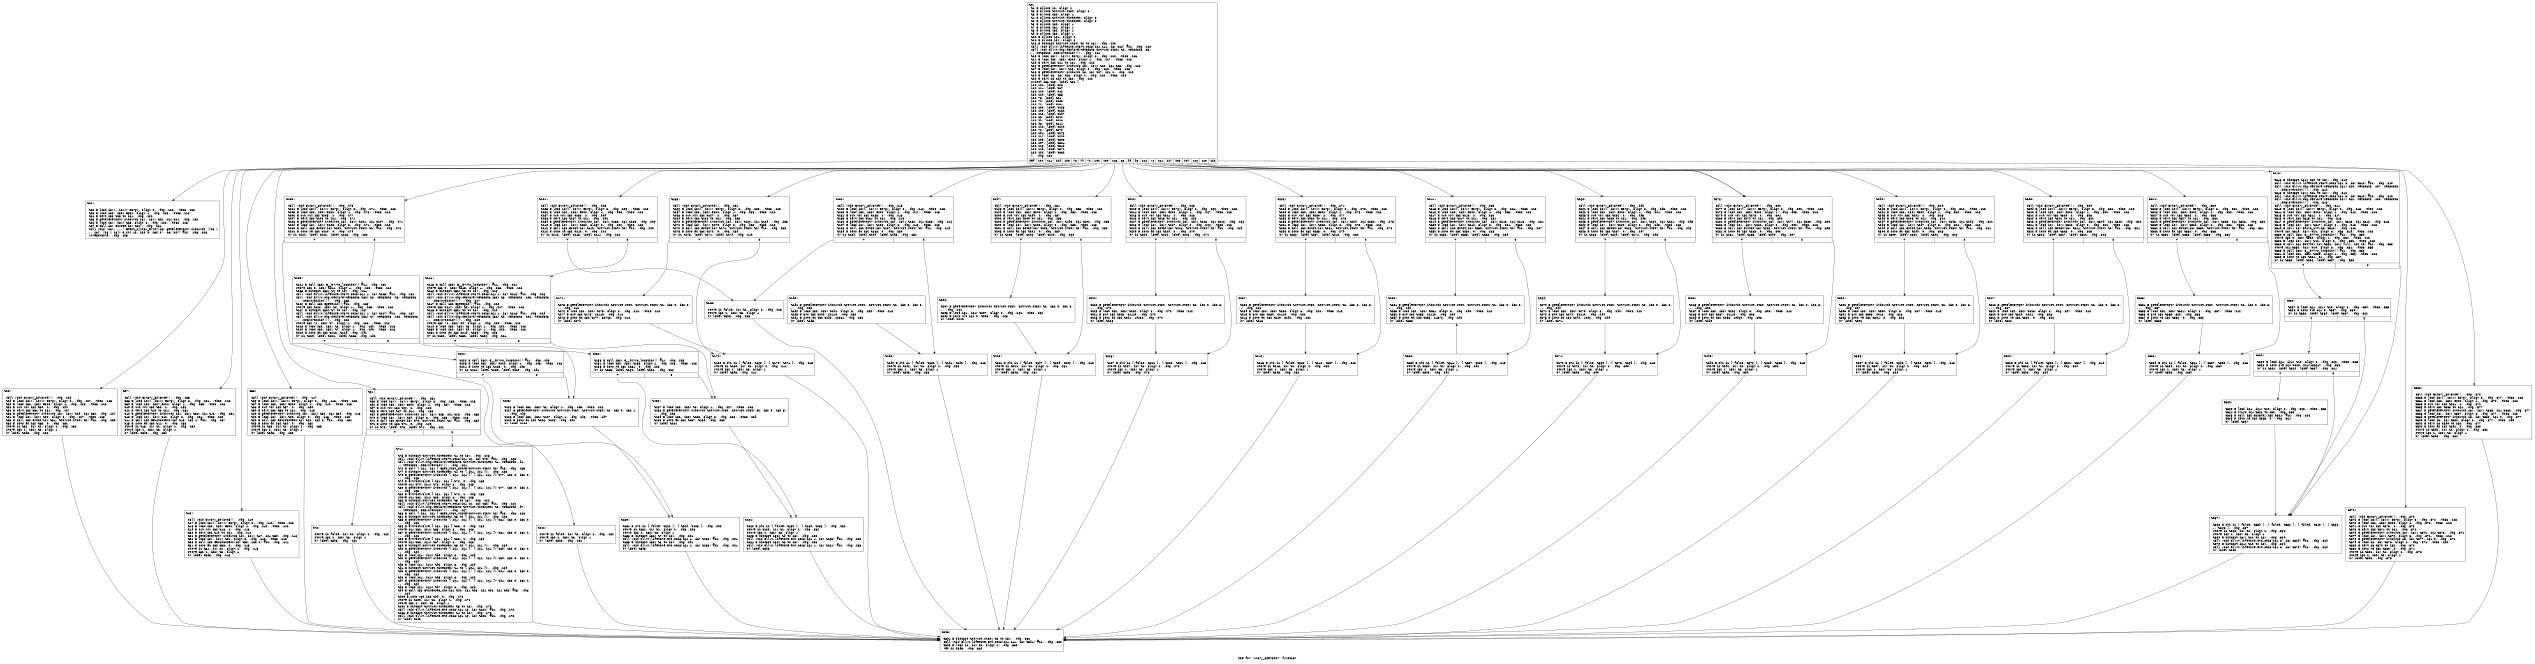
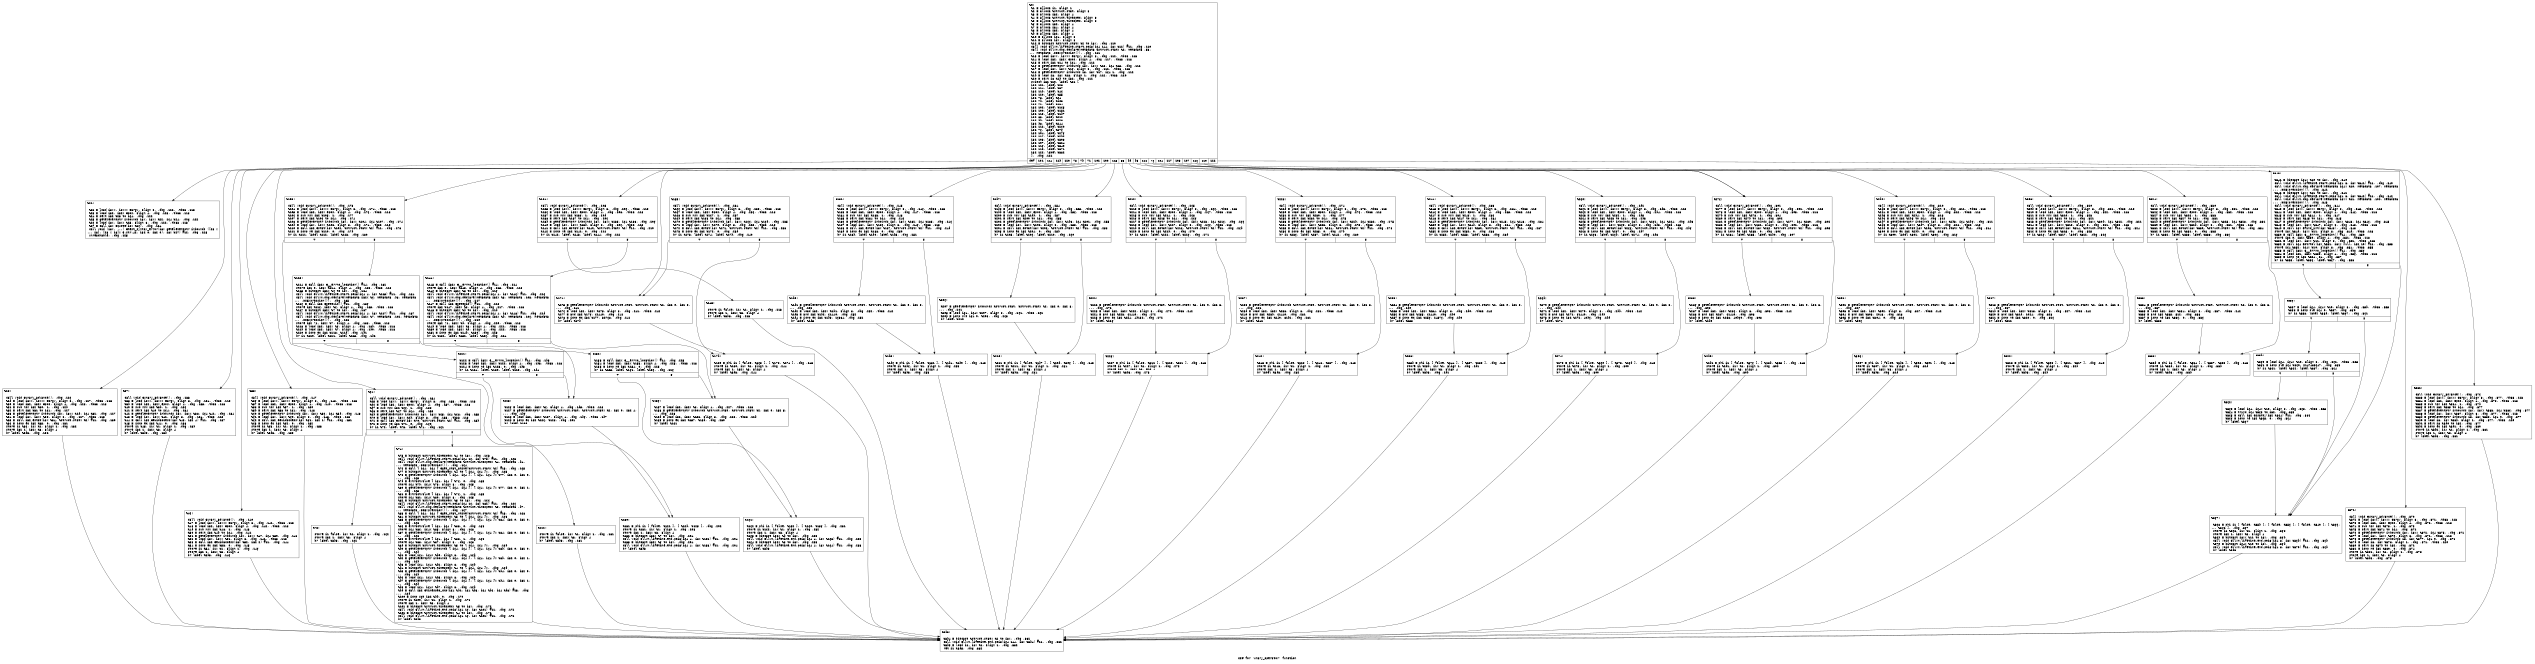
(931, 170) -> (817, 168)
(793, 267) -> (862, 268)
(1457, 340) -> (1454, 338)
(1132, 369) -> (1130, 369)
